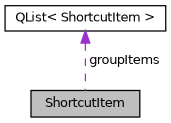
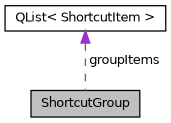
(85, 104) -> (85, 104)
